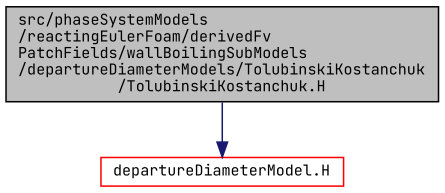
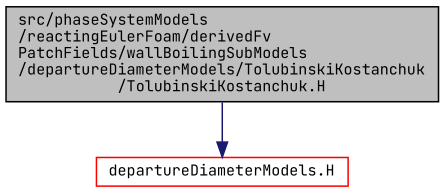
(222, 172) -> (222, 172)
